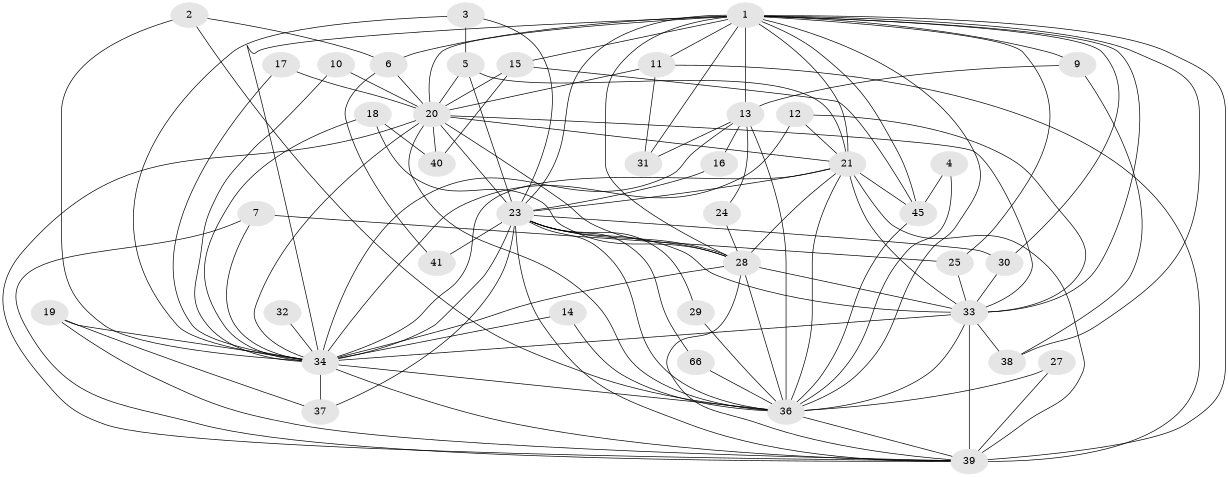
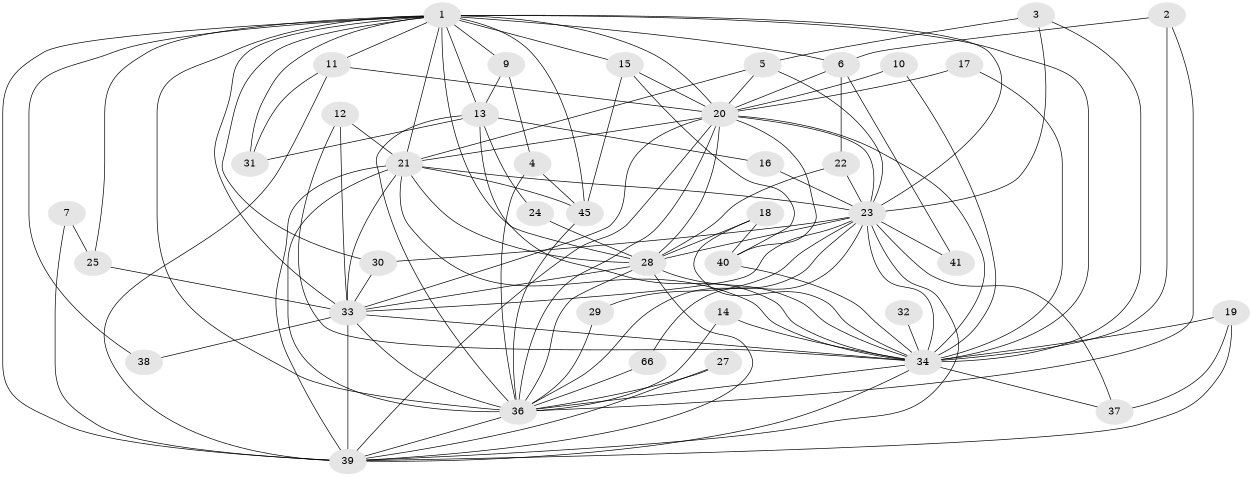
none -> (841, 164)
(1141, 238) -> (519, 114)
(229, 312) -> (835, 293)
